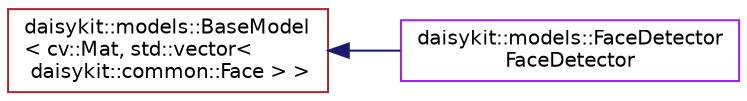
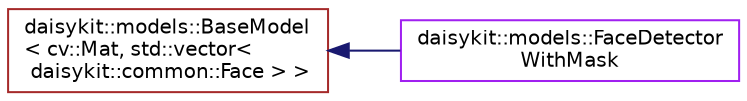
(570, 51) -> (570, 51)
